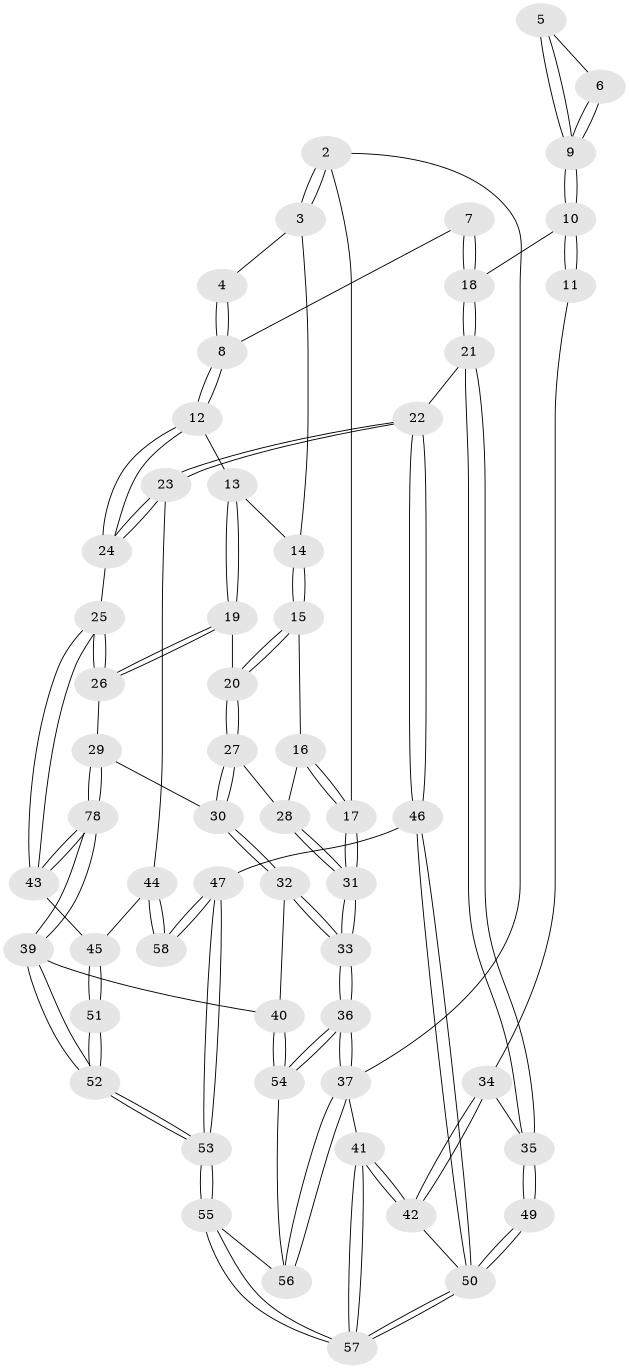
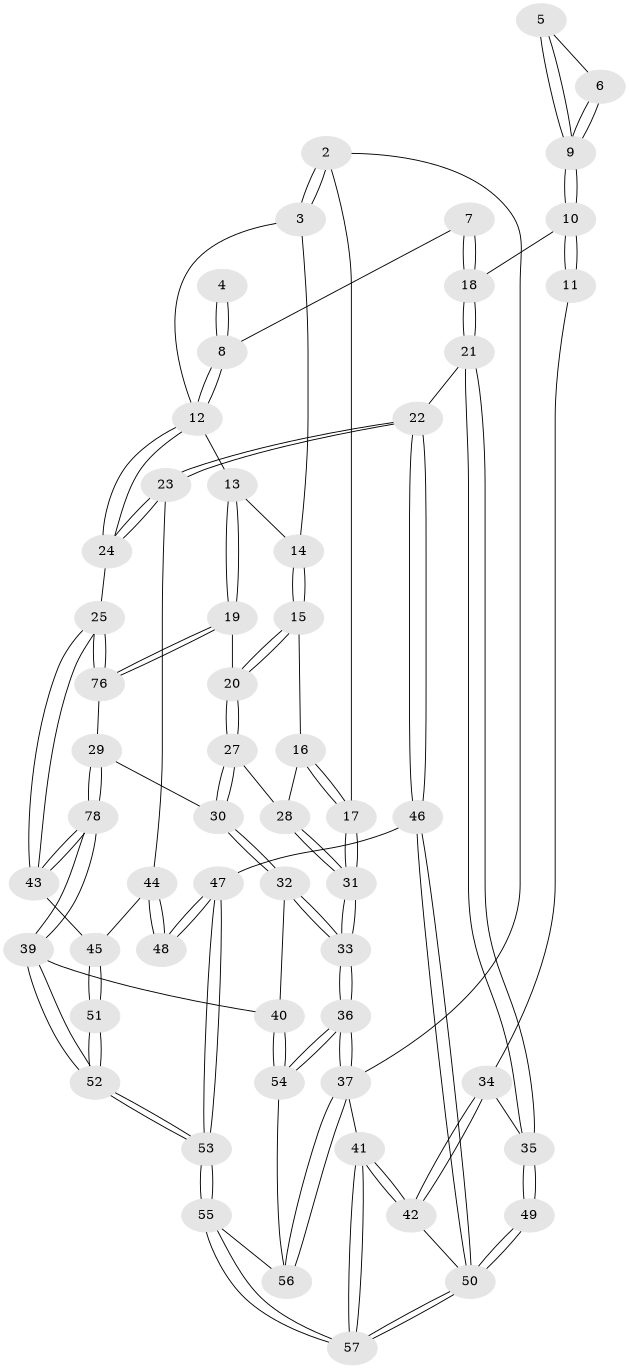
(261, 253) -> (181, 286)
(100, 684) -> (100, 684)
(161, 950) -> (161, 950)
